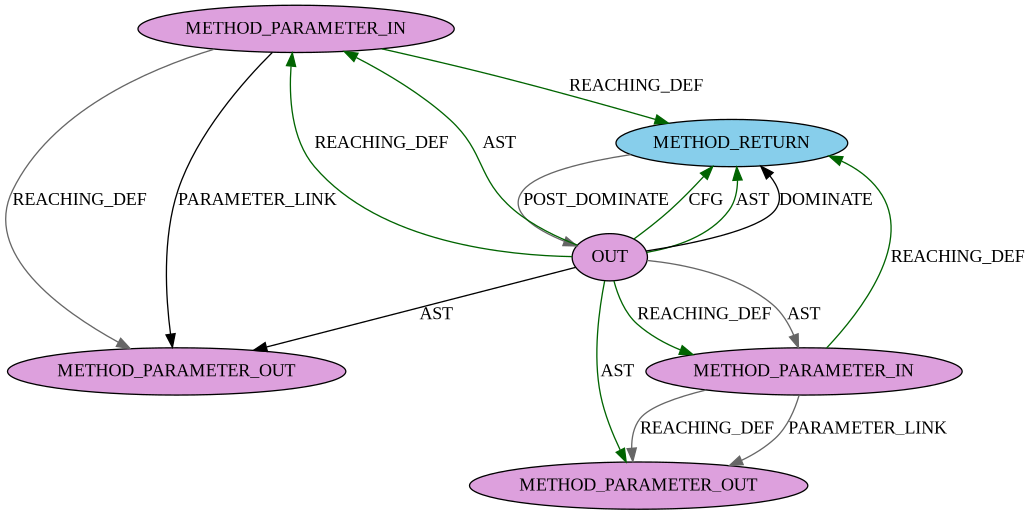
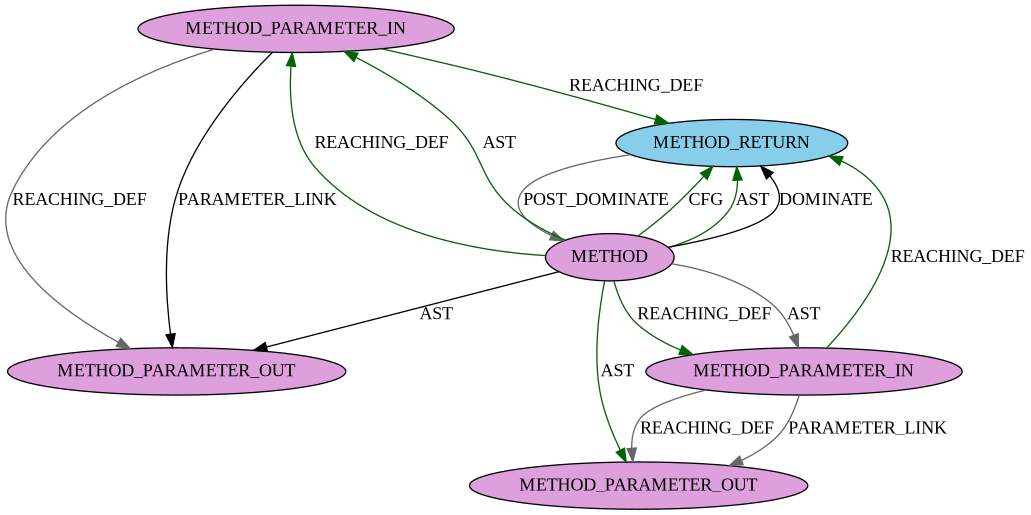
(610, 257) -> (610, 257)
